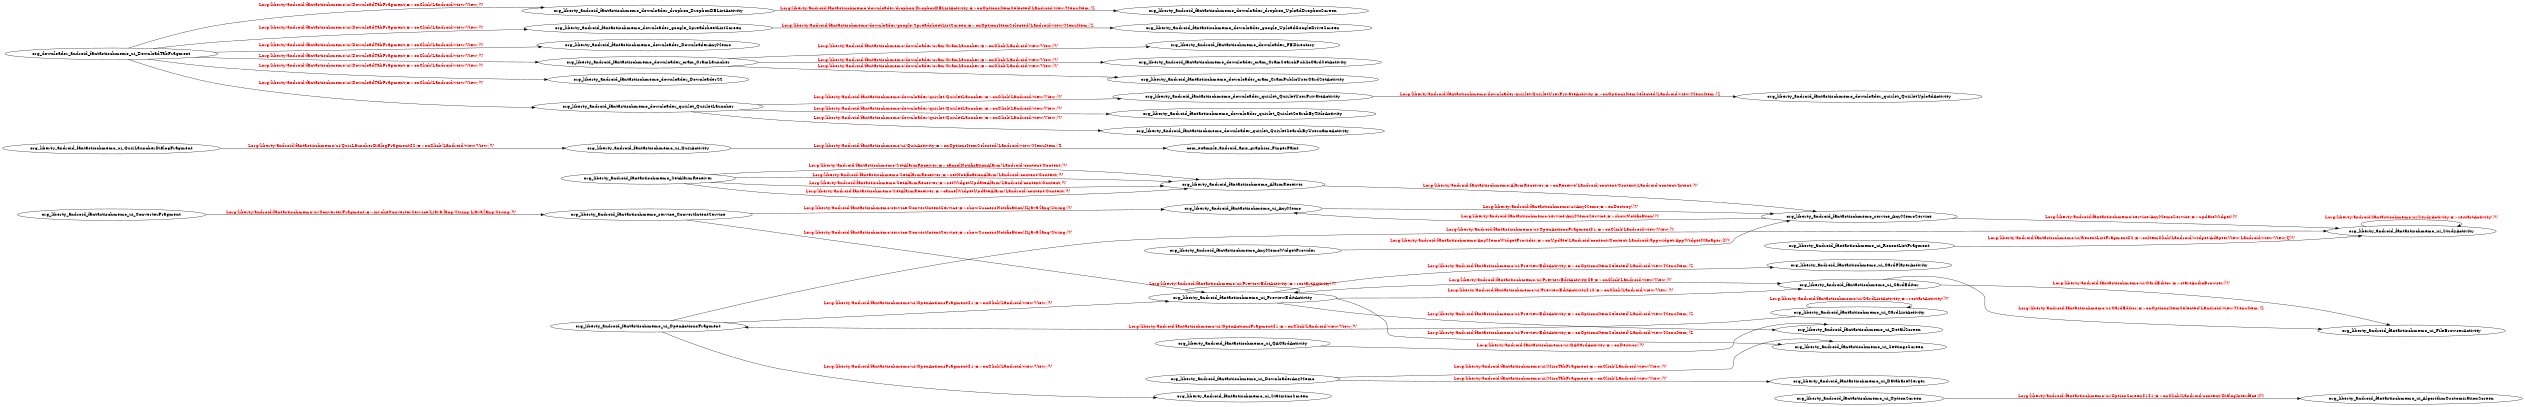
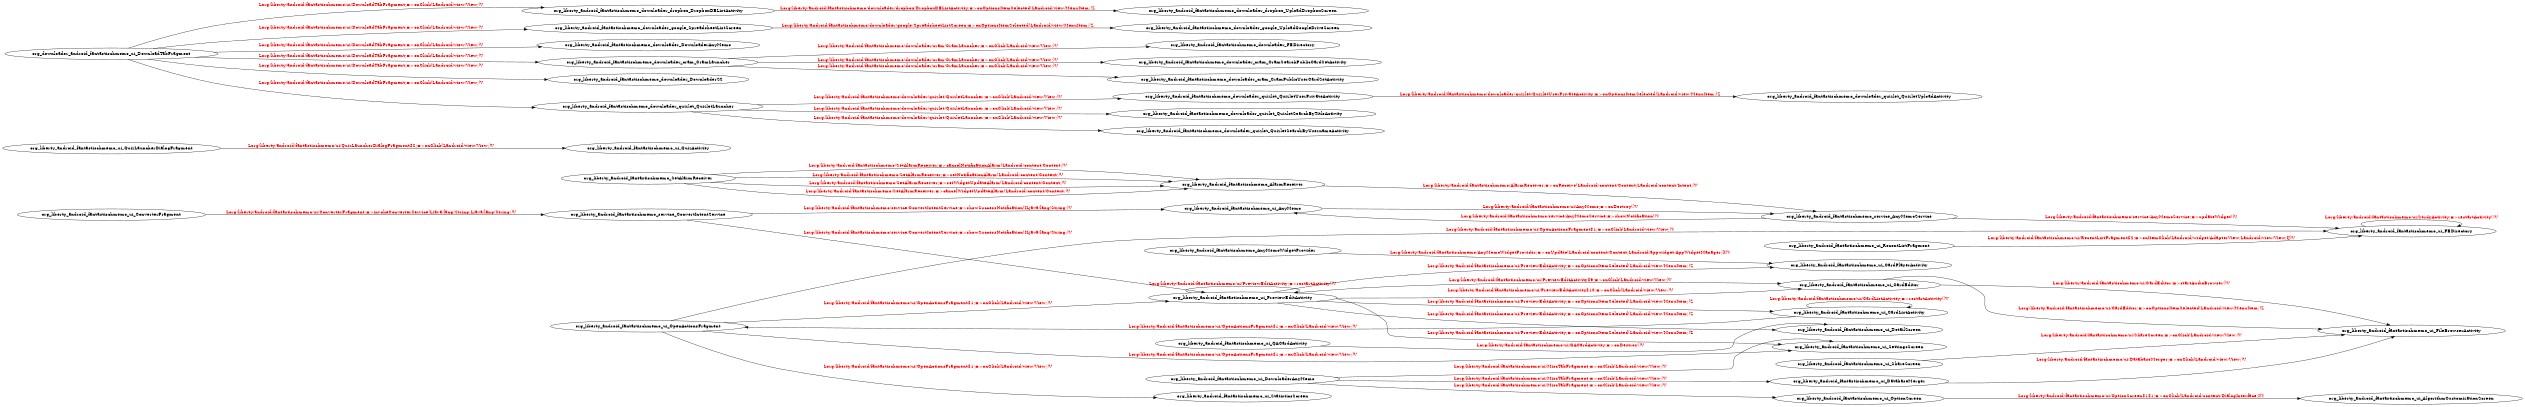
(1243, 148) -> none
(2412, 231) -> (2412, 231)
(1566, 248) -> (1549, 259)
none -> (1543, 307)
none -> (1245, 361)
none -> (1859, 364)
none -> (2170, 376)
none -> (1540, 393)
